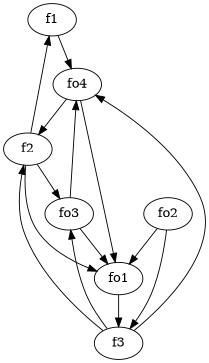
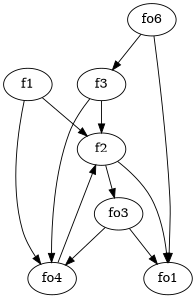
(39, 89) -> (61, 114)
(97, 177) -> none
(168, 214) -> (152, 20)
(83, 287) -> none
(119, 307) -> none
